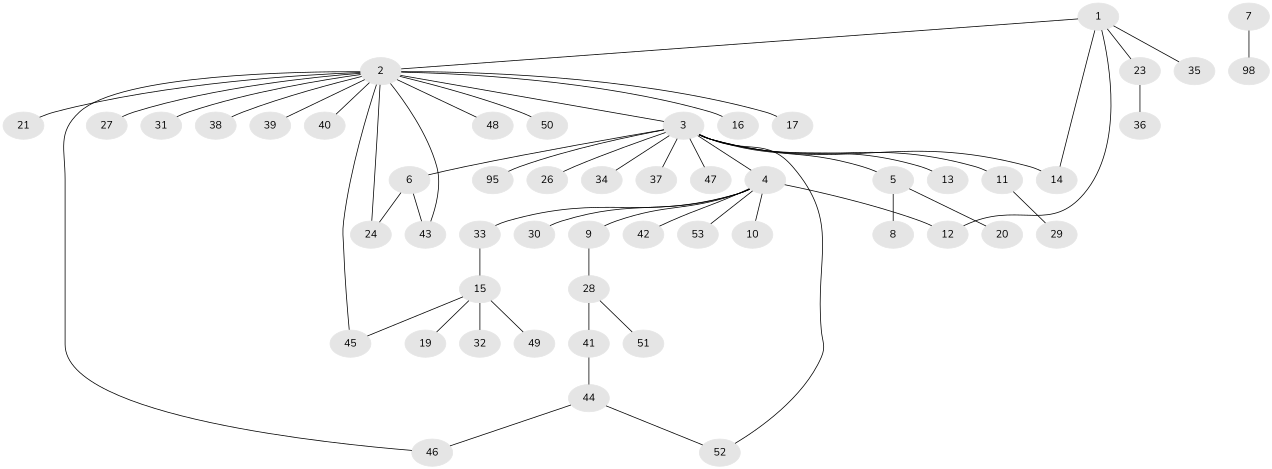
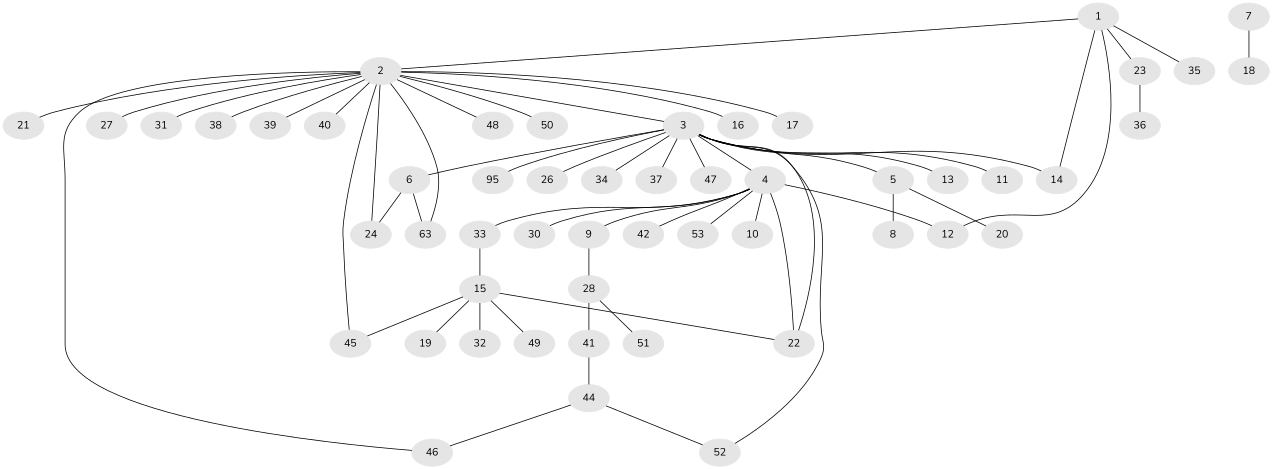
(1249, 71) -> (1249, 71)
(425, 235) -> (425, 235)
(1057, 235) -> none
none -> (794, 344)
